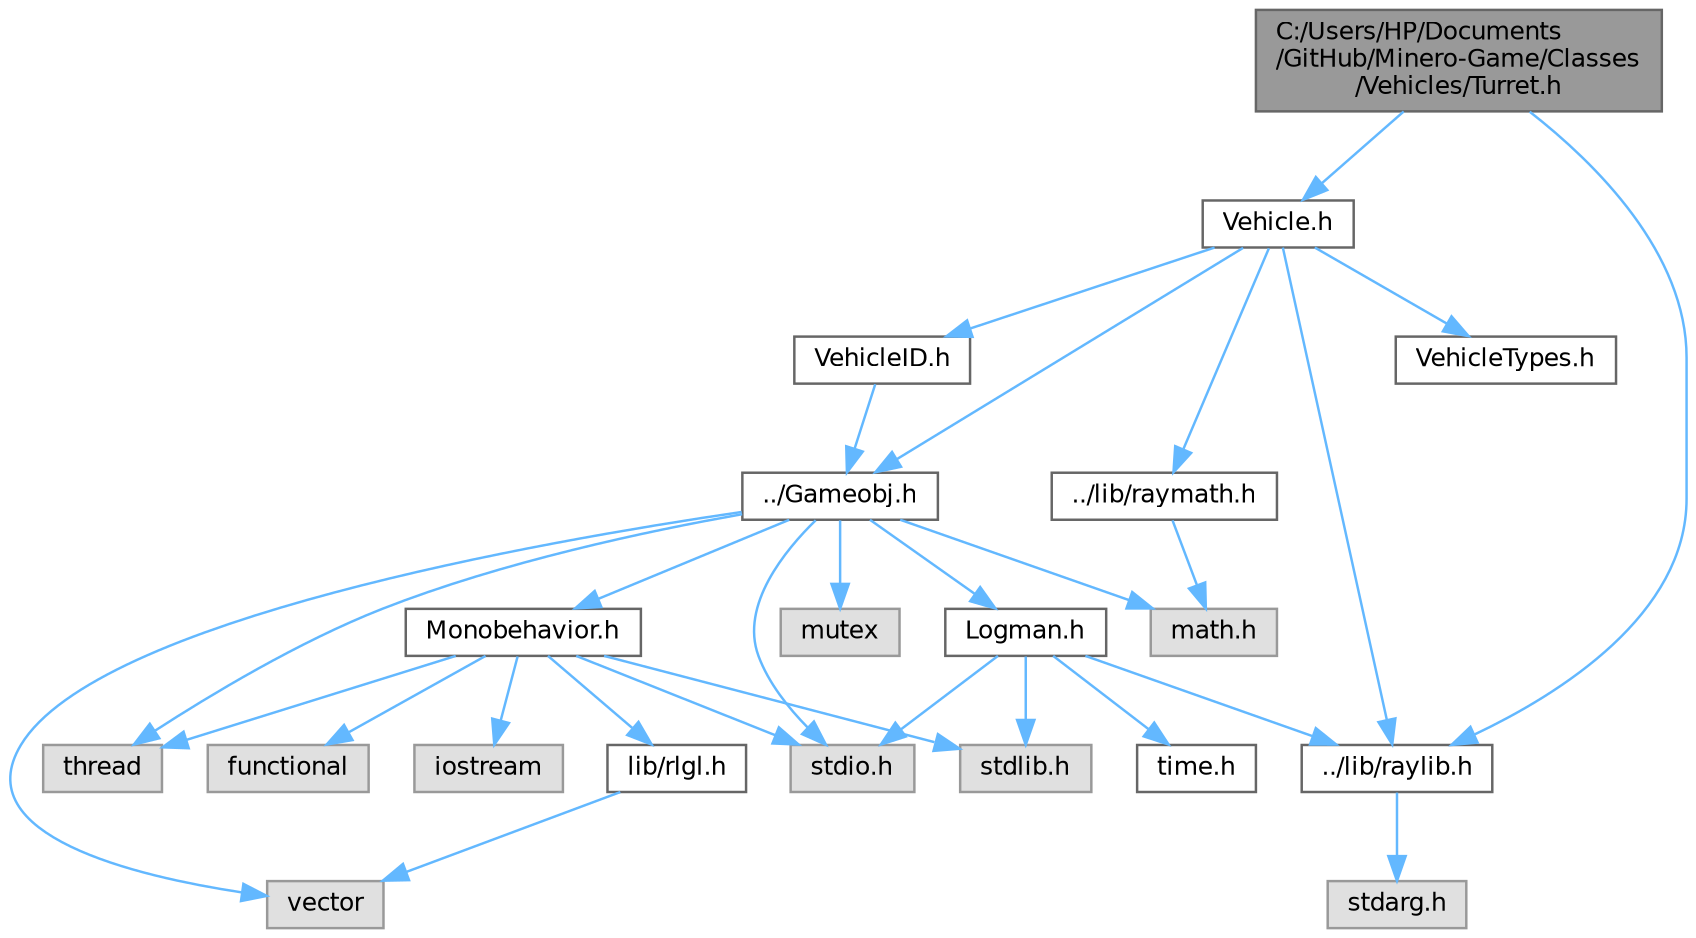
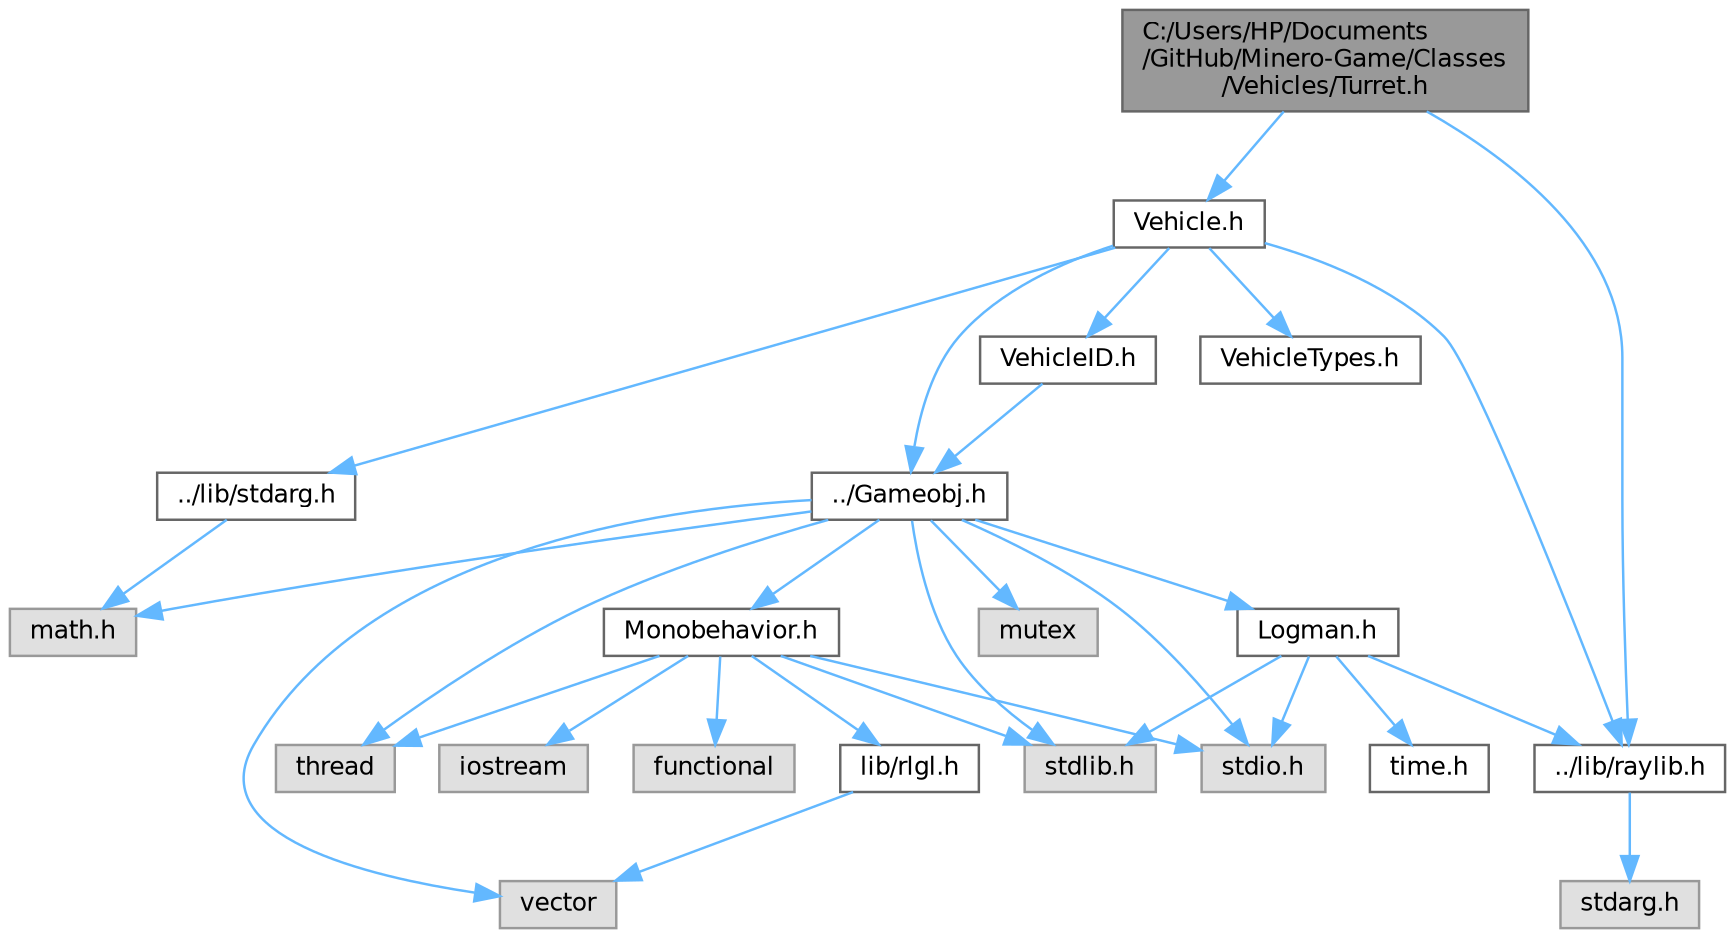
(1164, 496) -> (256, 496)
none -> (947, 640)
